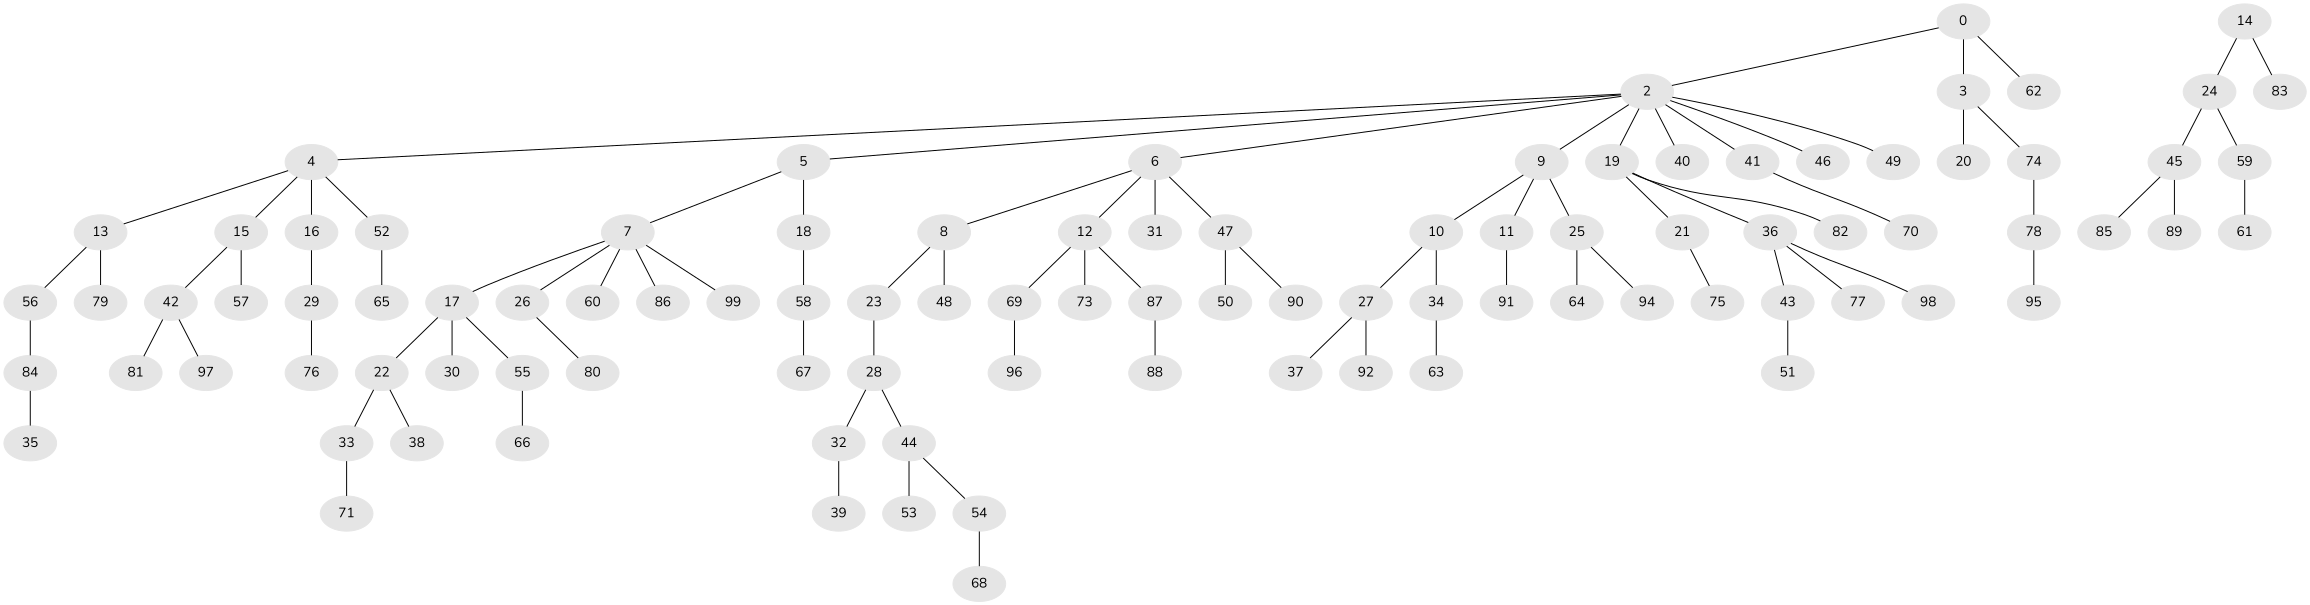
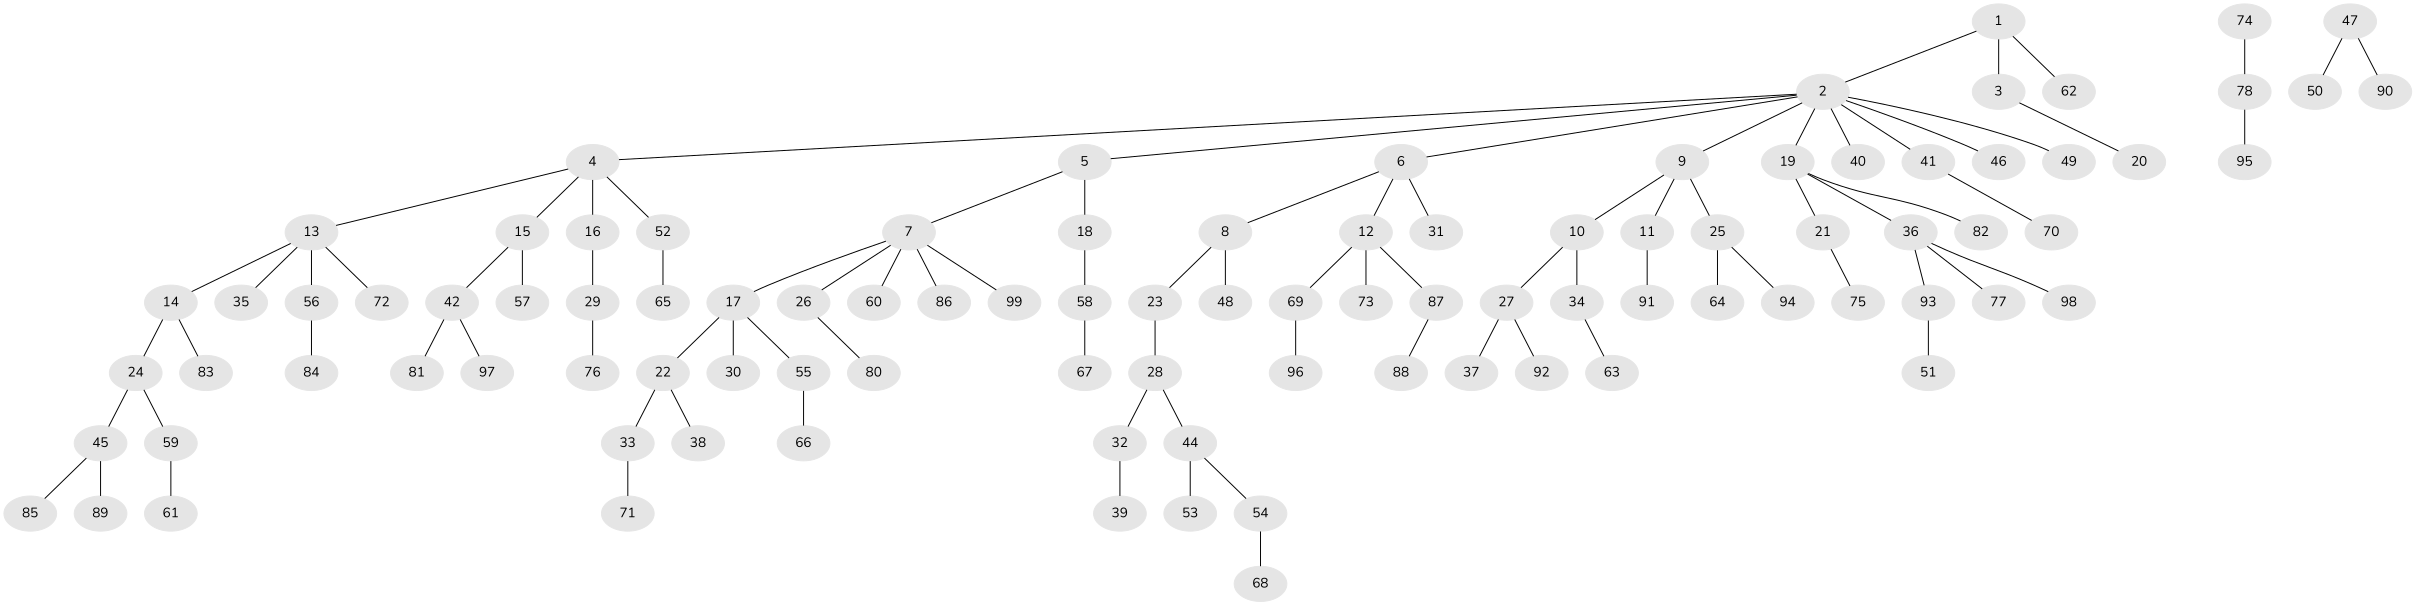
(1964, 21) -> (1999, 21)
(1999, 127) -> none
(1190, 197) -> none
none -> (241, 268)
(101, 303) -> (382, 303)
(1788, 303) -> (1928, 303)
(30, 408) -> (276, 267)
